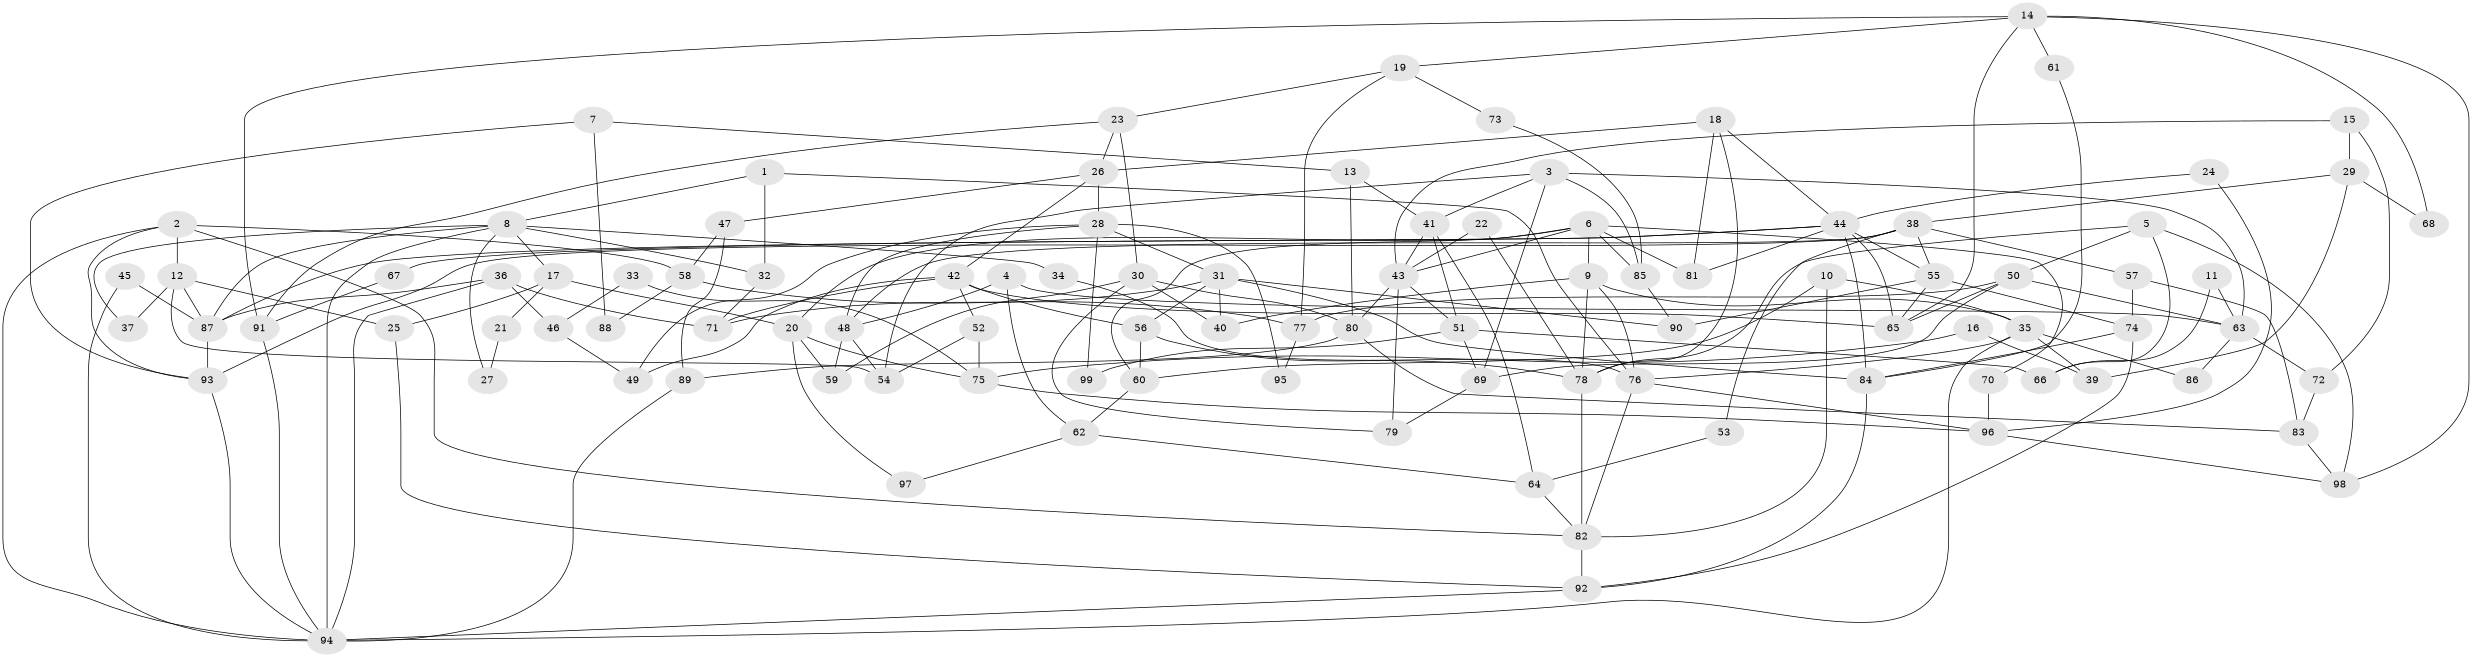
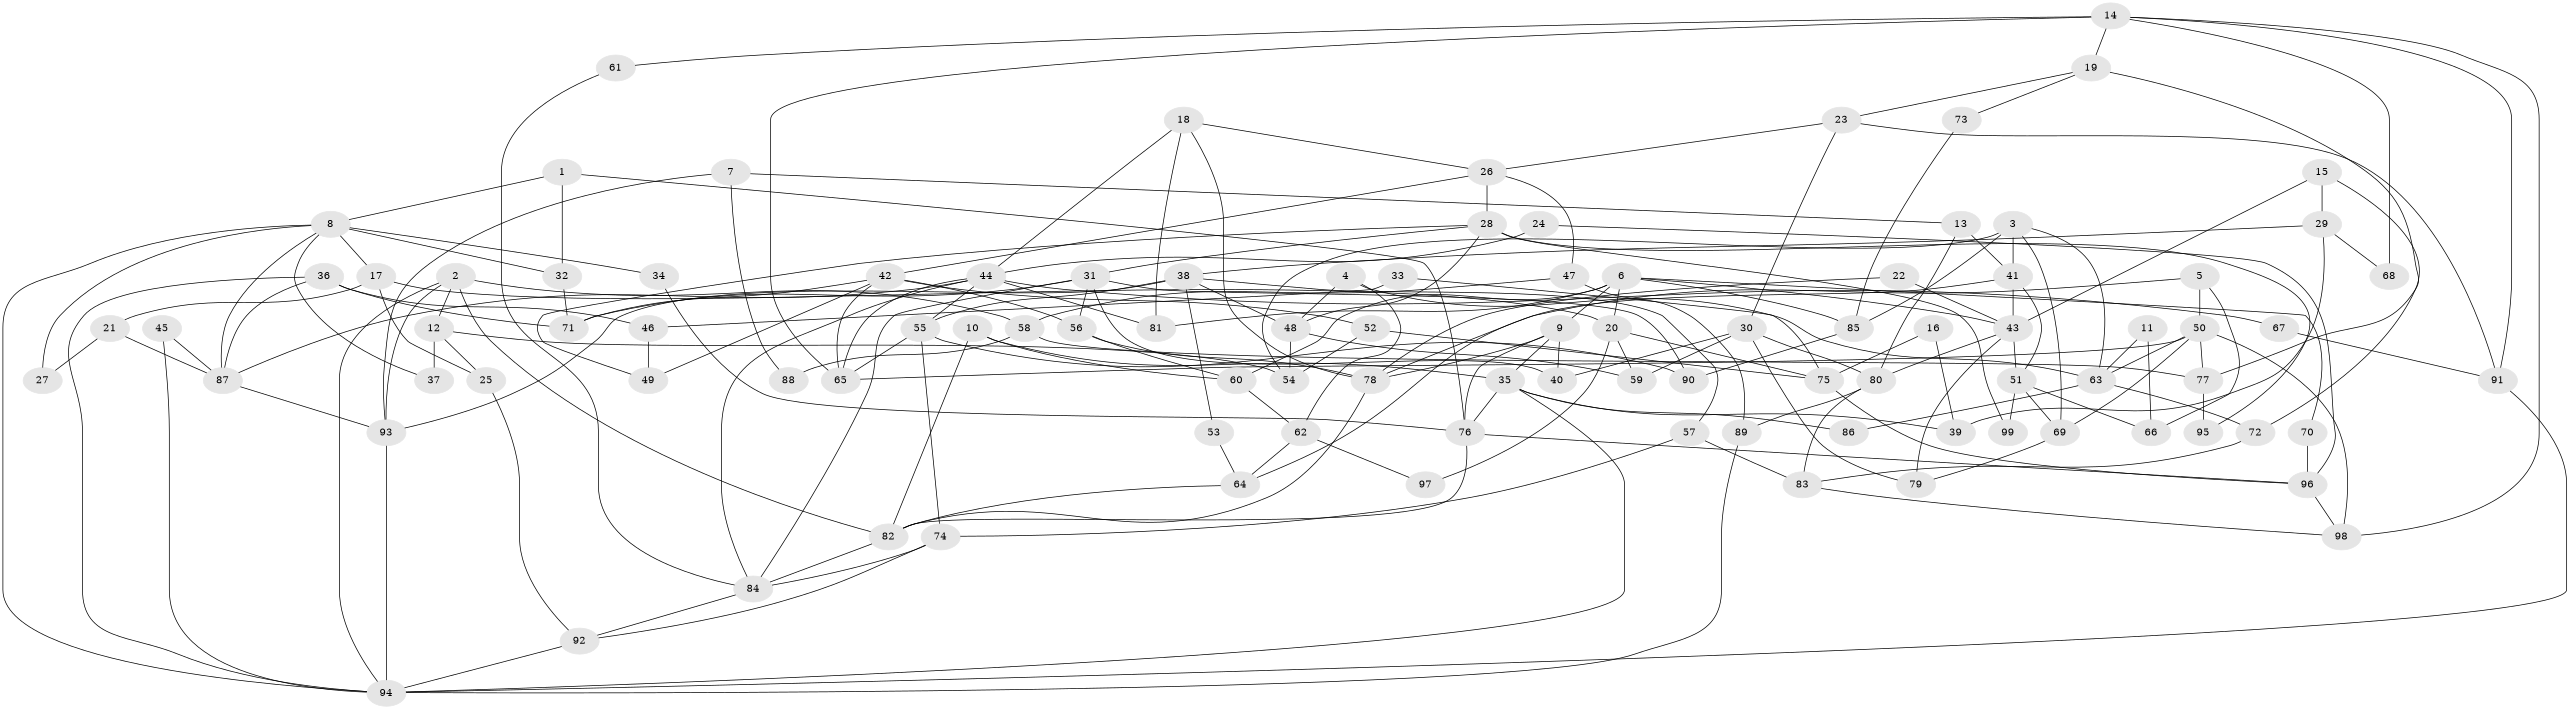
(192, 302) -> (170, 357)
(2309, 316) -> (2322, 403)
(1582, 563) -> (821, 563)
